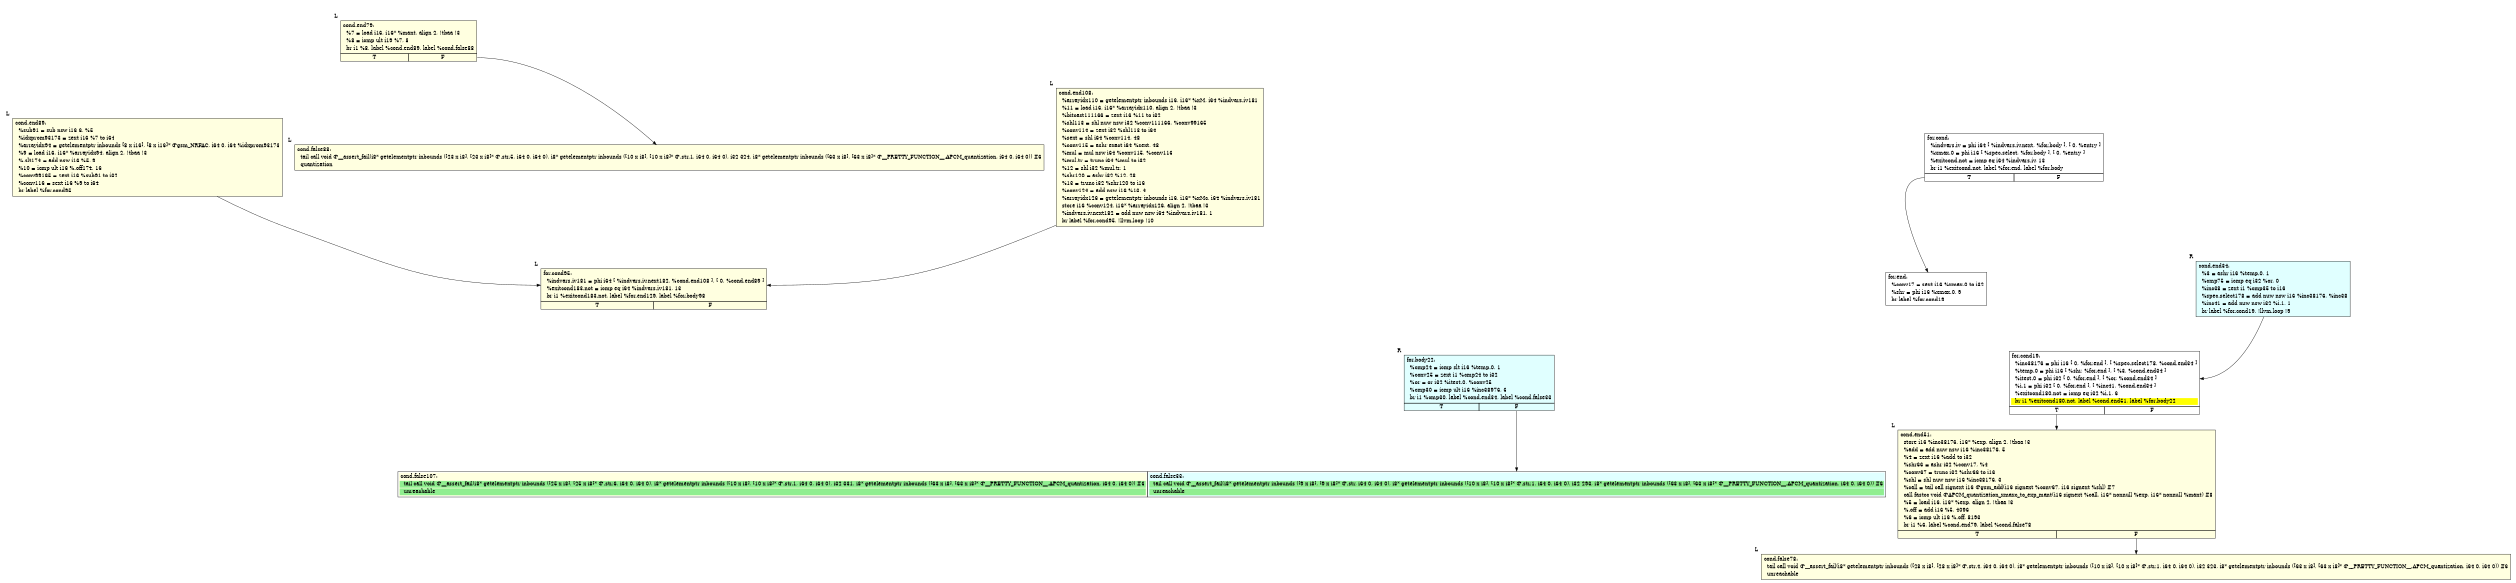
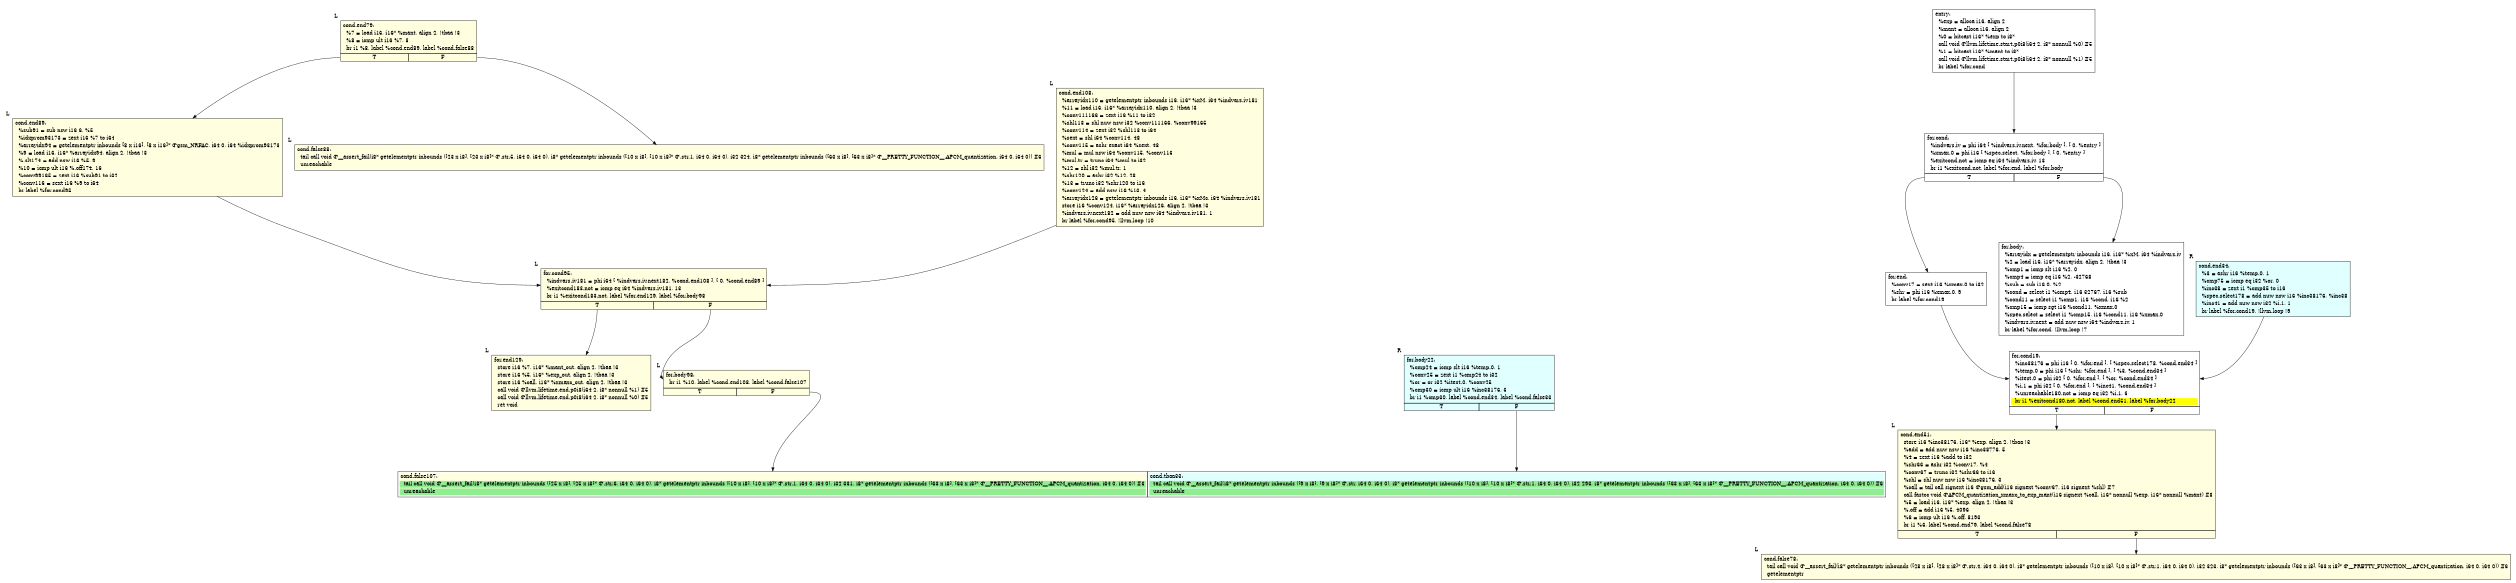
(376, 41) -> (376, 41)
none -> (2014, 41)
none -> (264, 76)
(1110, 116) -> (1107, 116)
(315, 165) -> (315, 165)
none -> (2091, 289)
none -> (1964, 351)
none -> (571, 383)
none -> (736, 383)
(1457, 390) -> (1457, 390)
(2065, 394) -> (2070, 394)
(1953, 450) -> (1953, 450)
(1167, 477) -> (1167, 477)
(1781, 574) -> (1784, 574)
